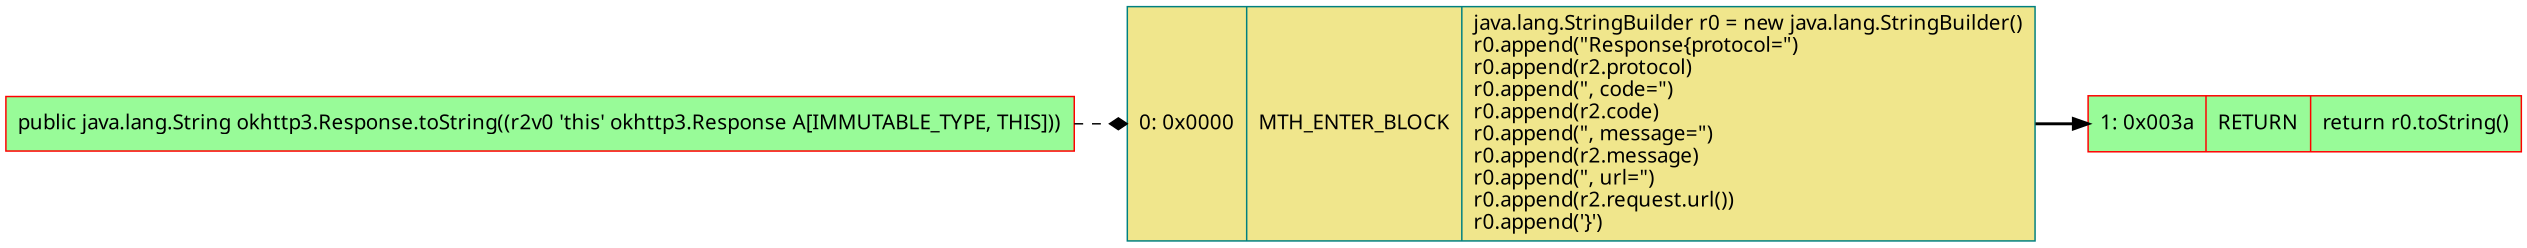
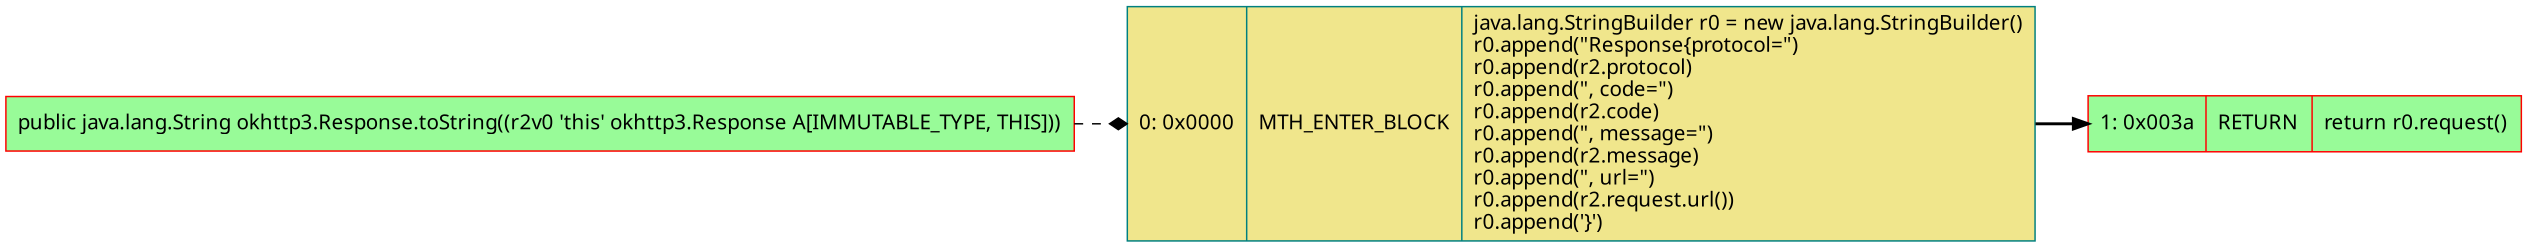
(2416, 123) -> (2416, 123)
